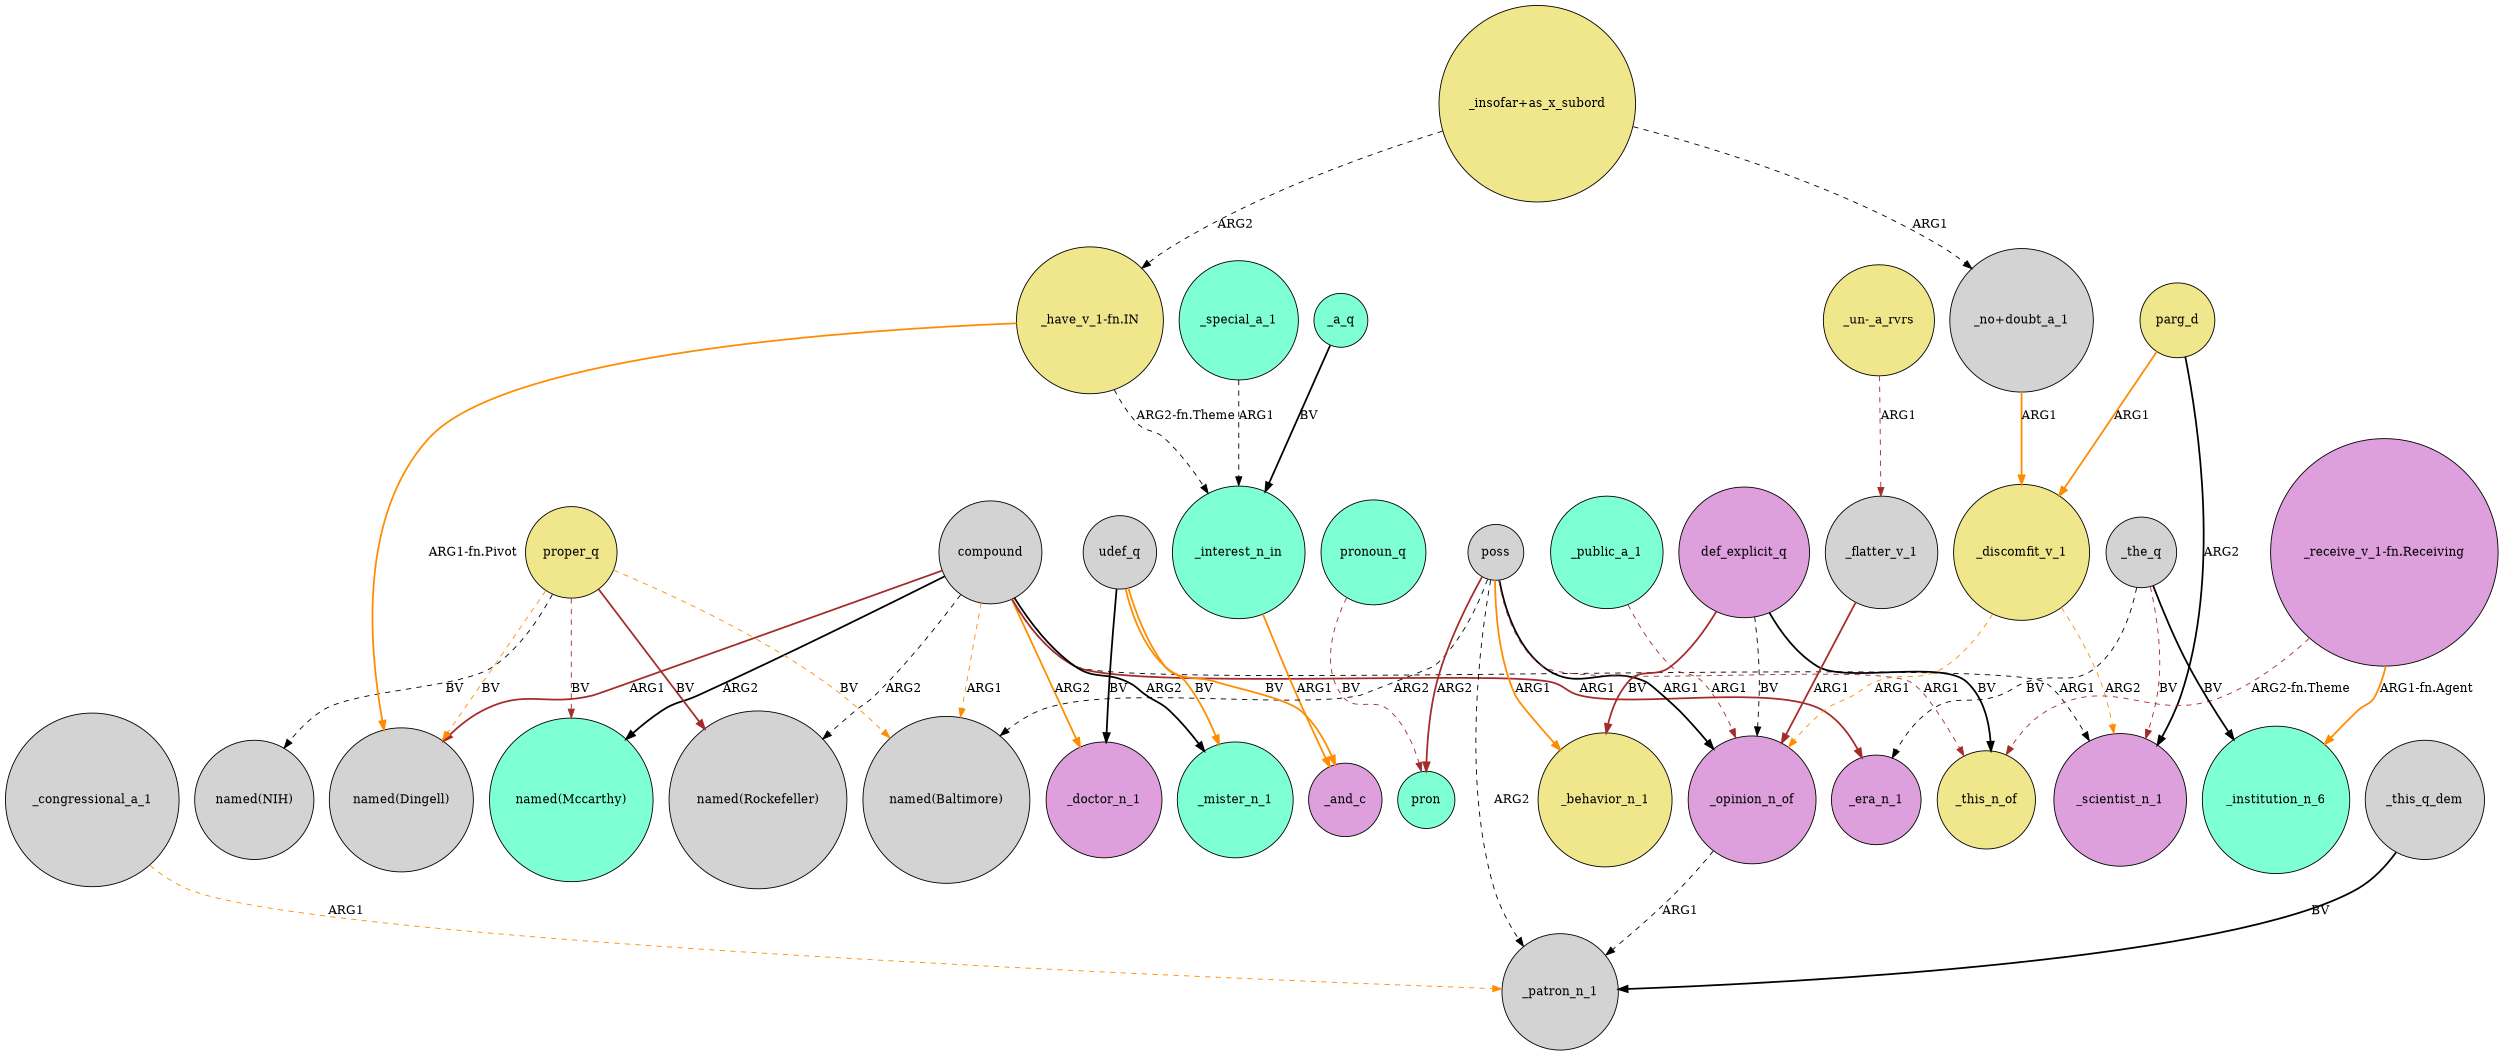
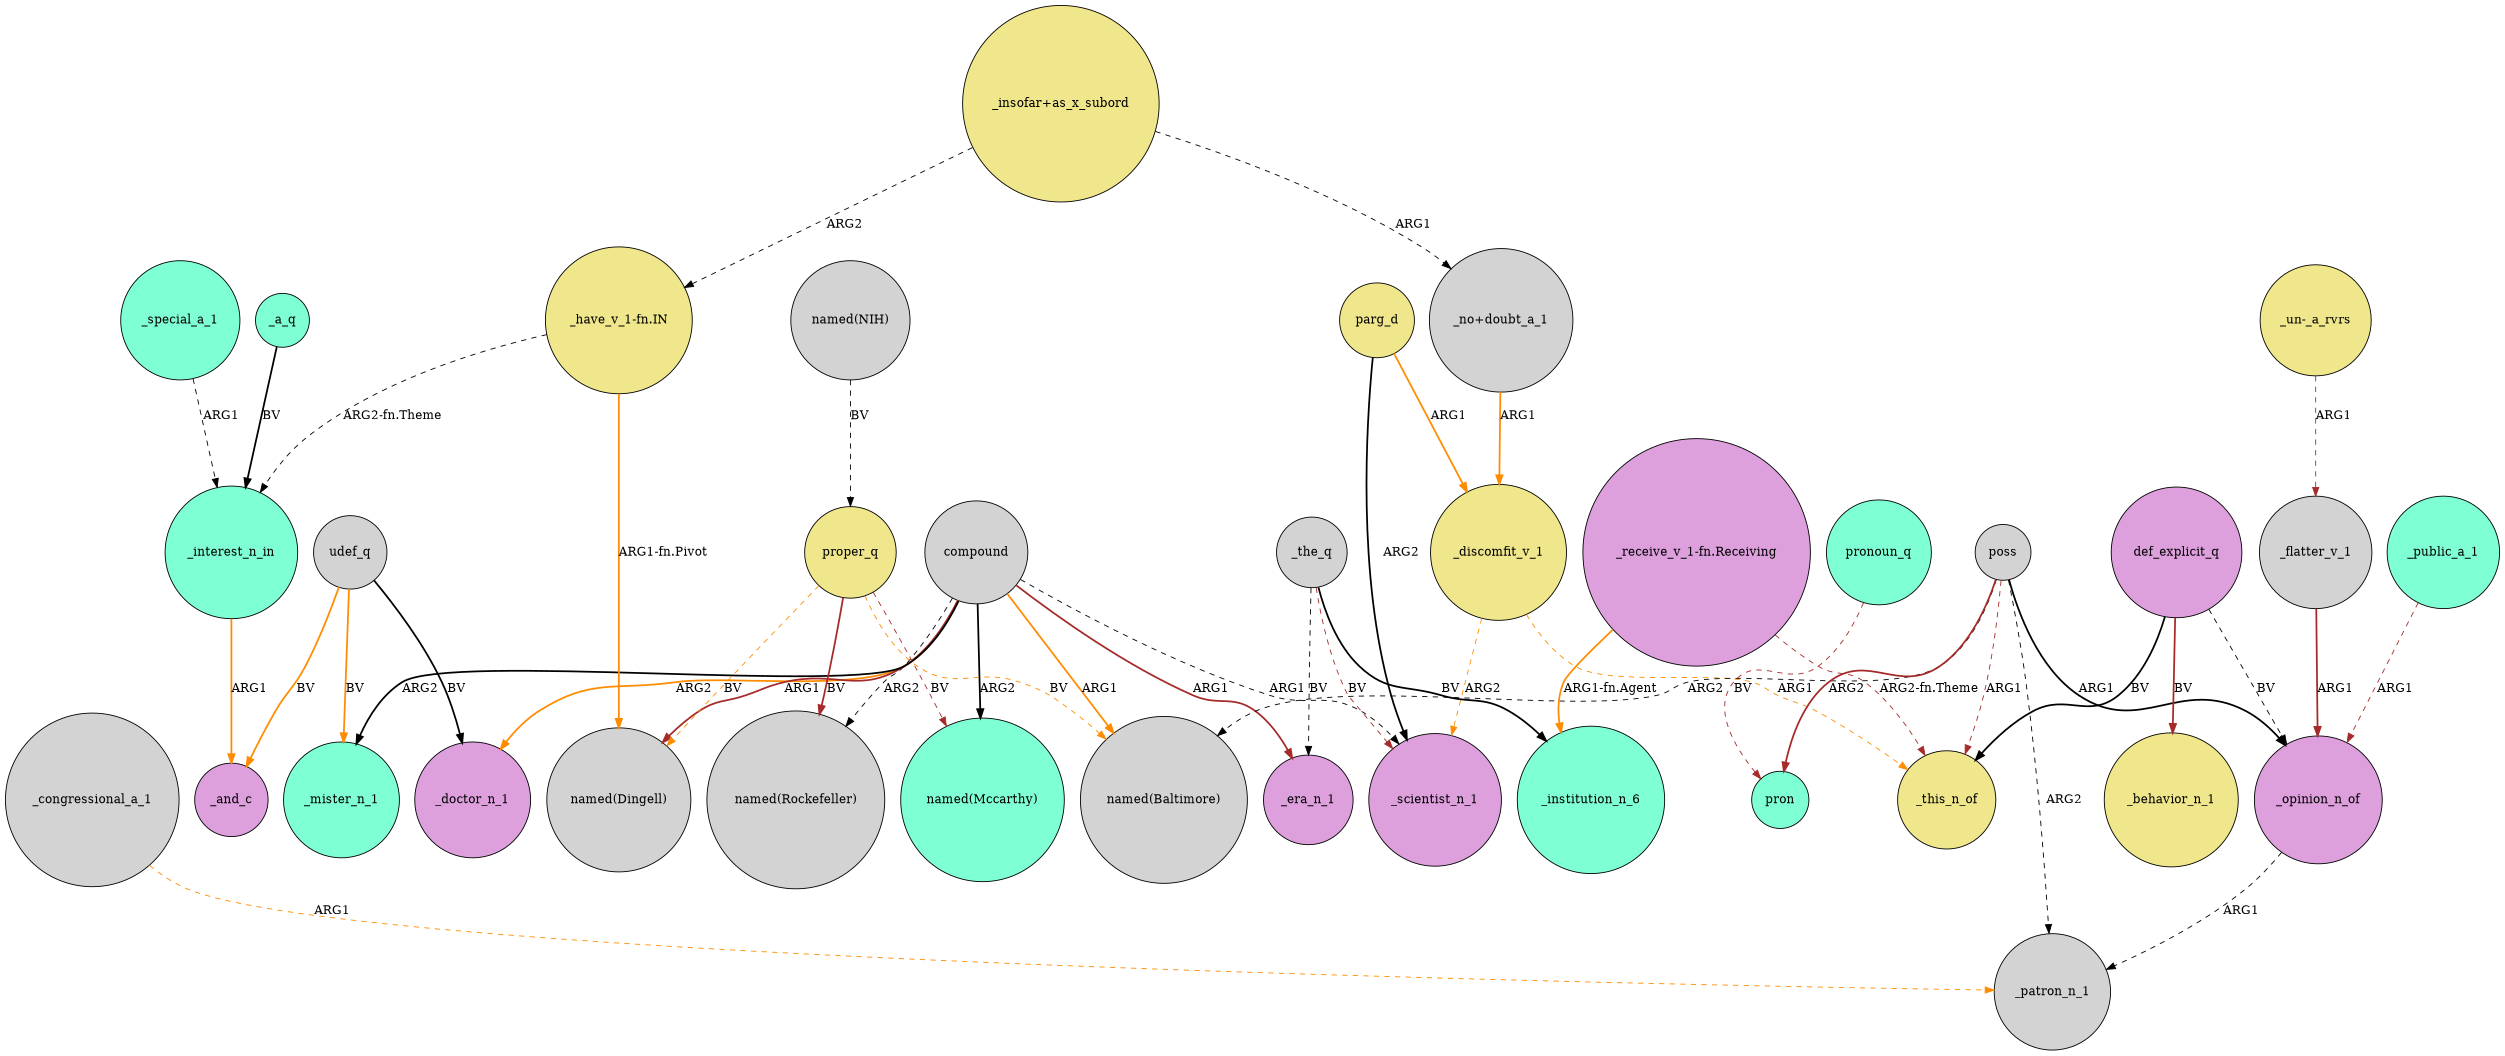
(971, 656) -> (1058, 660)
(1505, 665) -> none
(1872, 683) -> (1681, 678)
(432, 685) -> (850, 439)
(2425, 800) -> none
